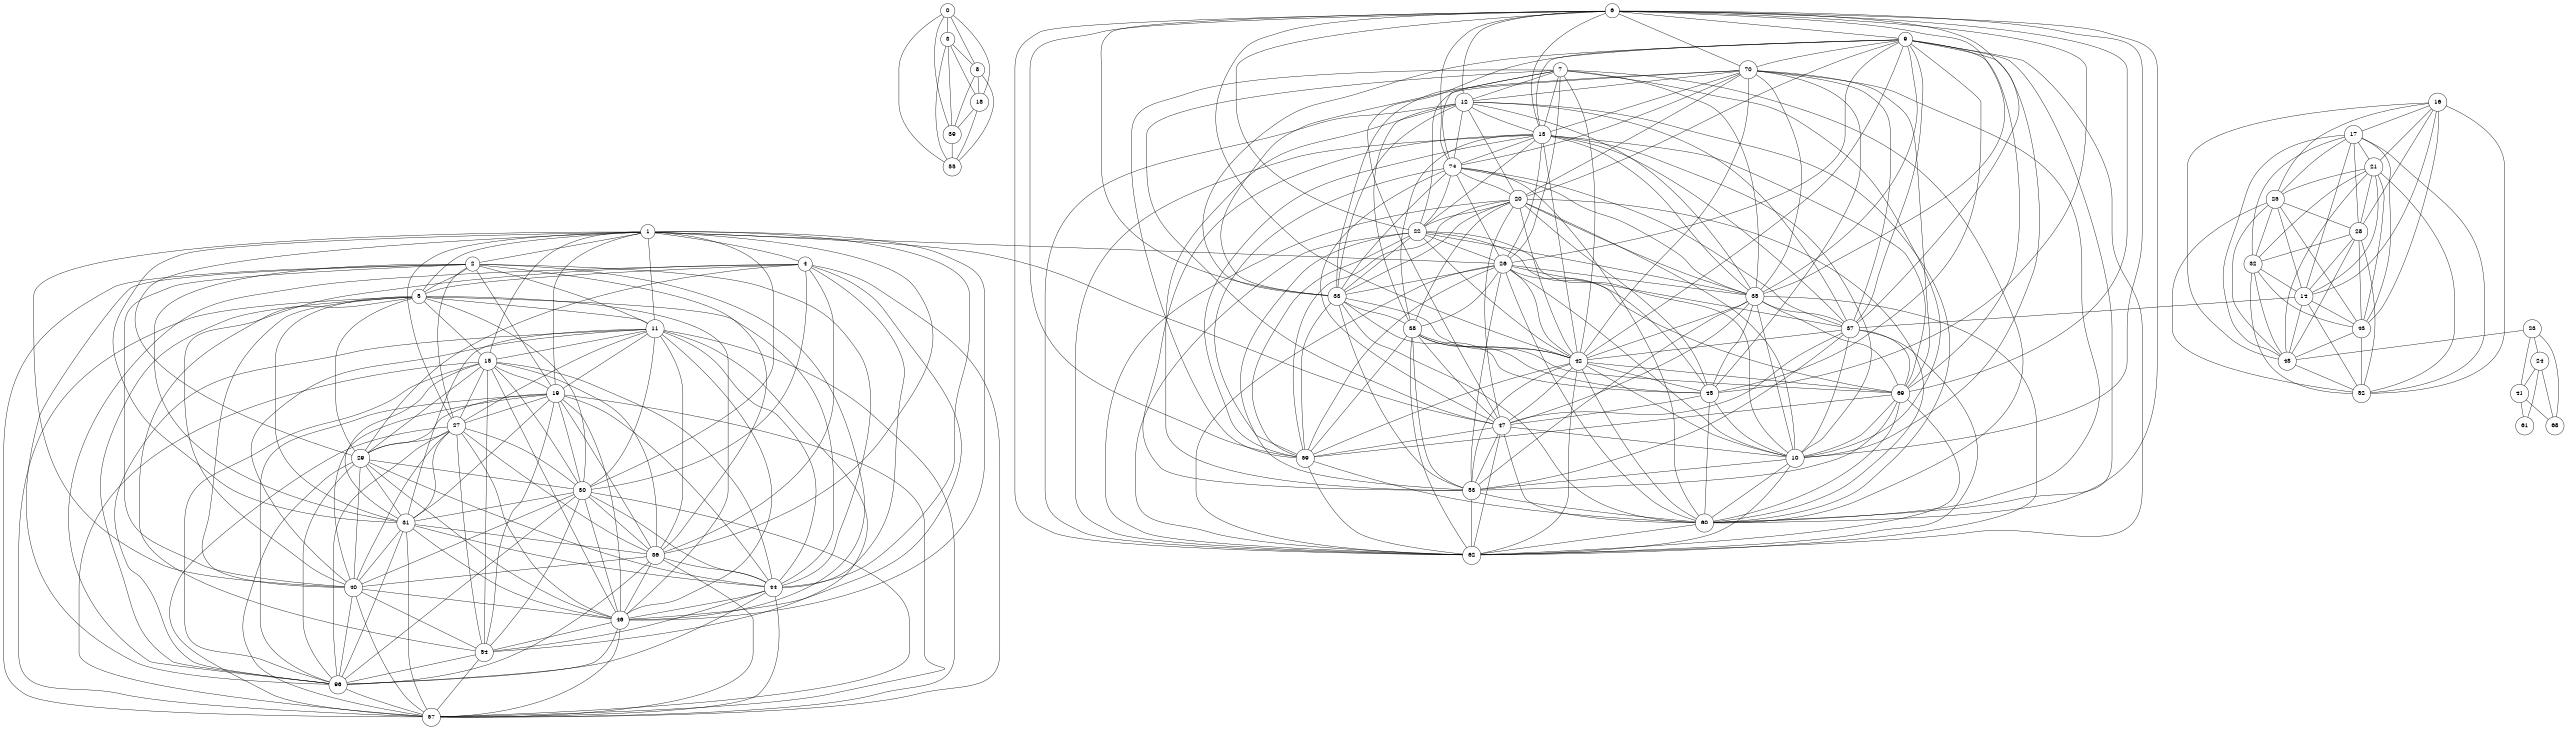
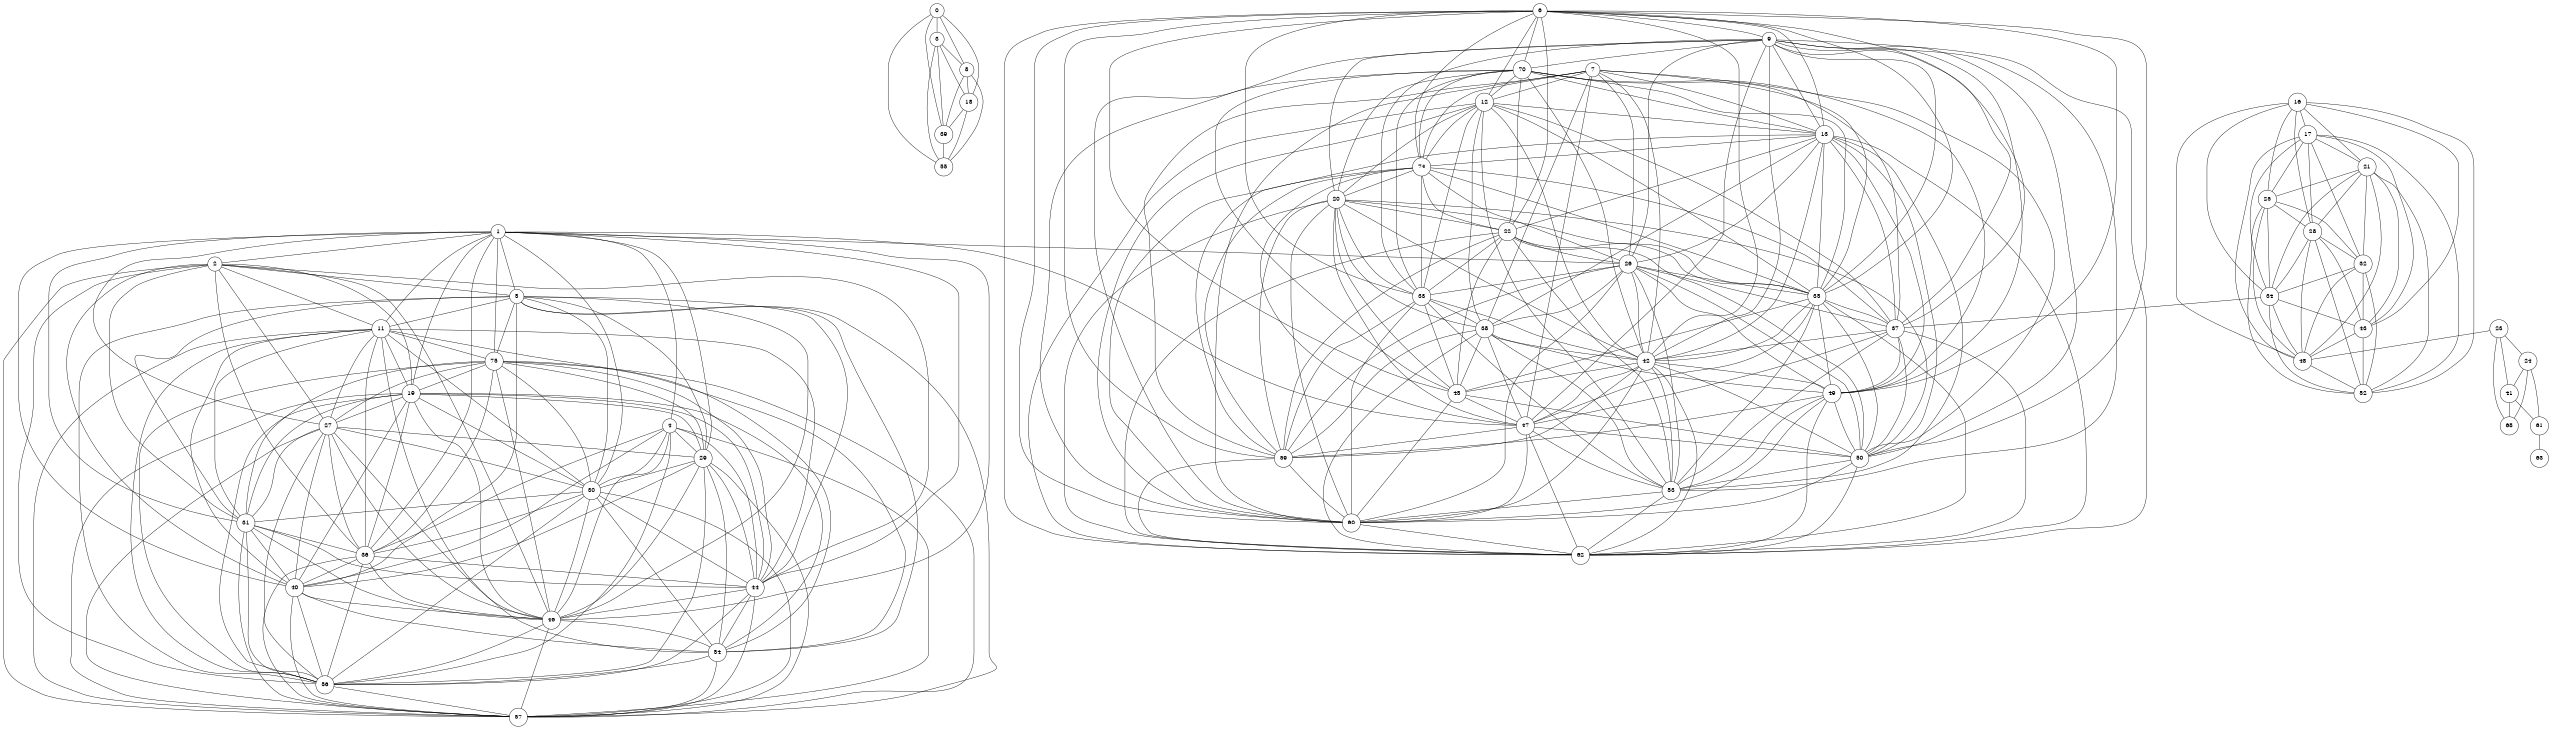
(1281, 138) -> (1539, 198)
(2318, 264) -> none
(1944, 267) -> (2116, 321)
(621, 272) -> none
(2304, 296) -> (2270, 296)
(1490, 299) -> (1553, 224)
(488, 361) -> (494, 361)
(1901, 394) -> (1832, 394)
(1203, 434) -> none
(1795, 458) -> (1860, 458)
none -> (2539, 458)
(383, 491) -> (726, 554)
(473, 537) -> none
(338, 685) -> (325, 685)
